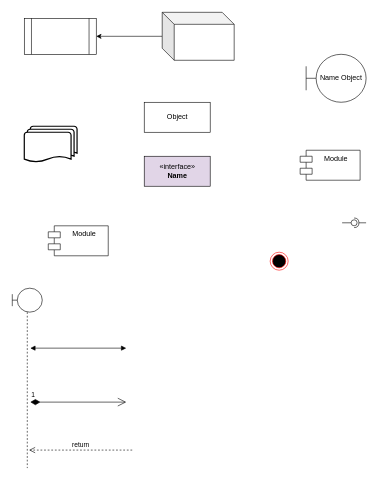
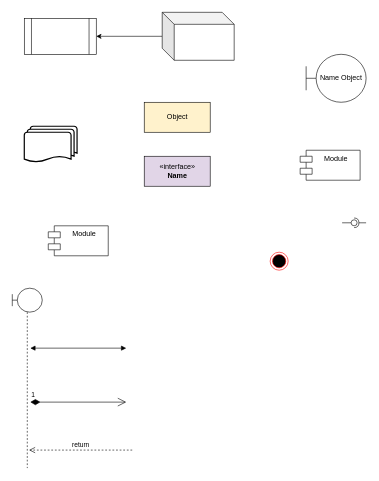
(177, 117) -> (177, 117)
